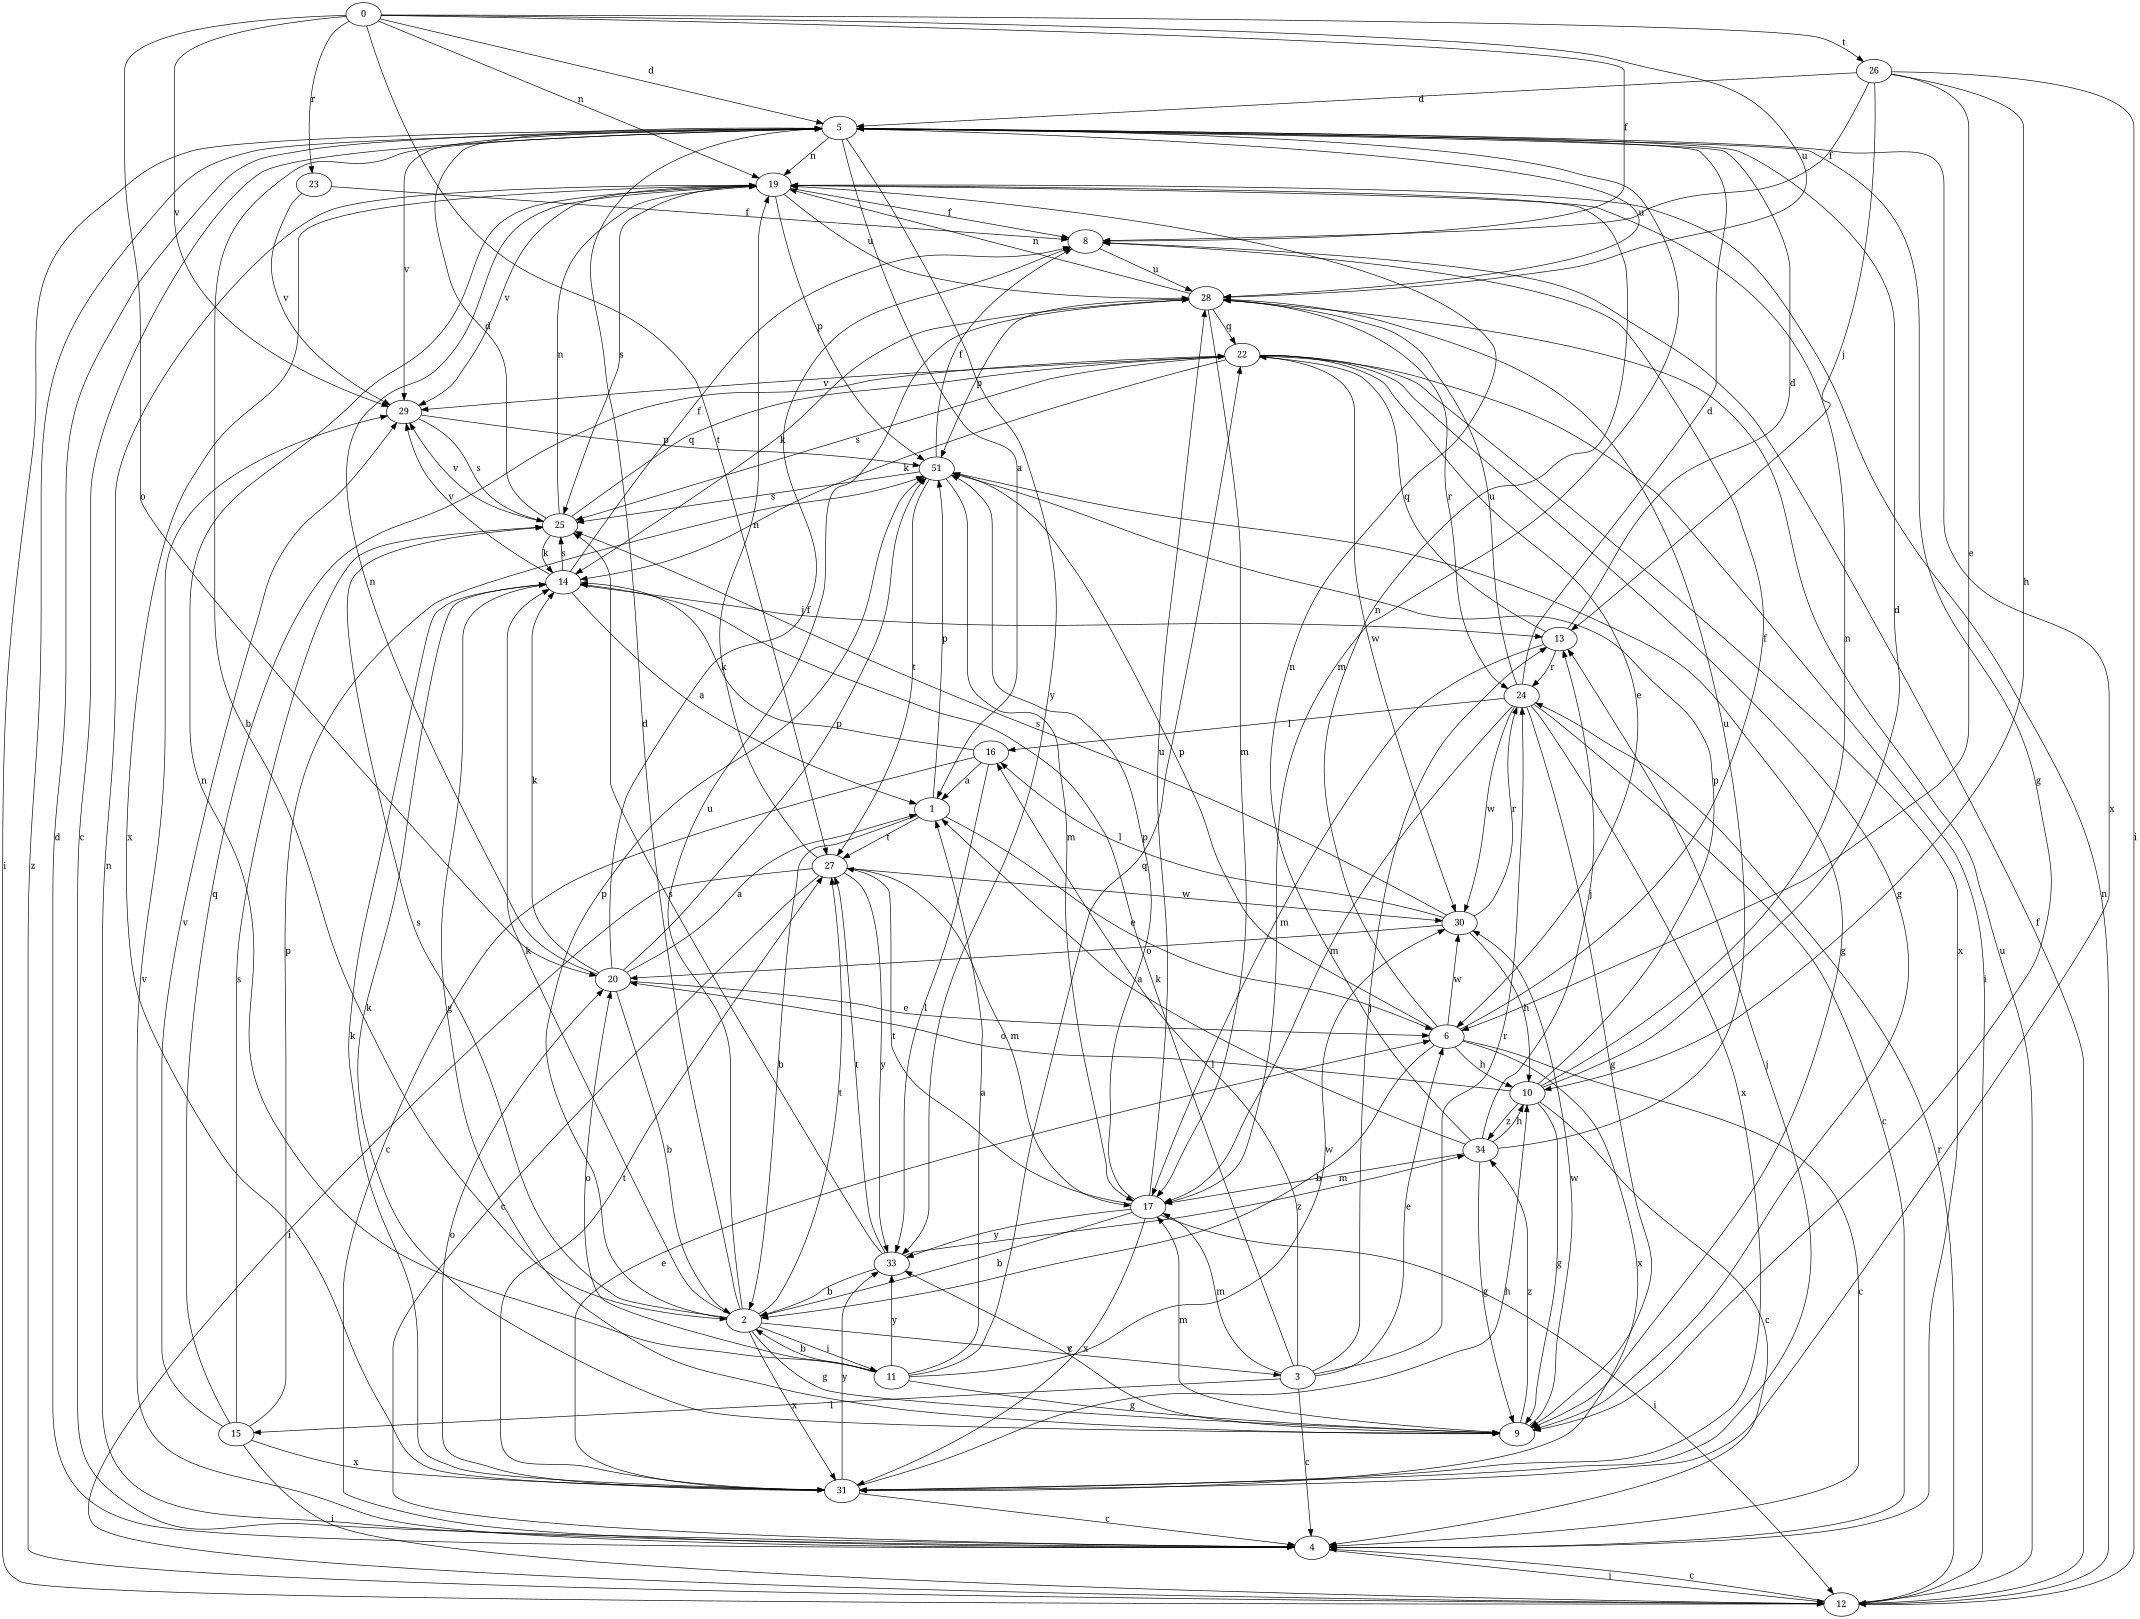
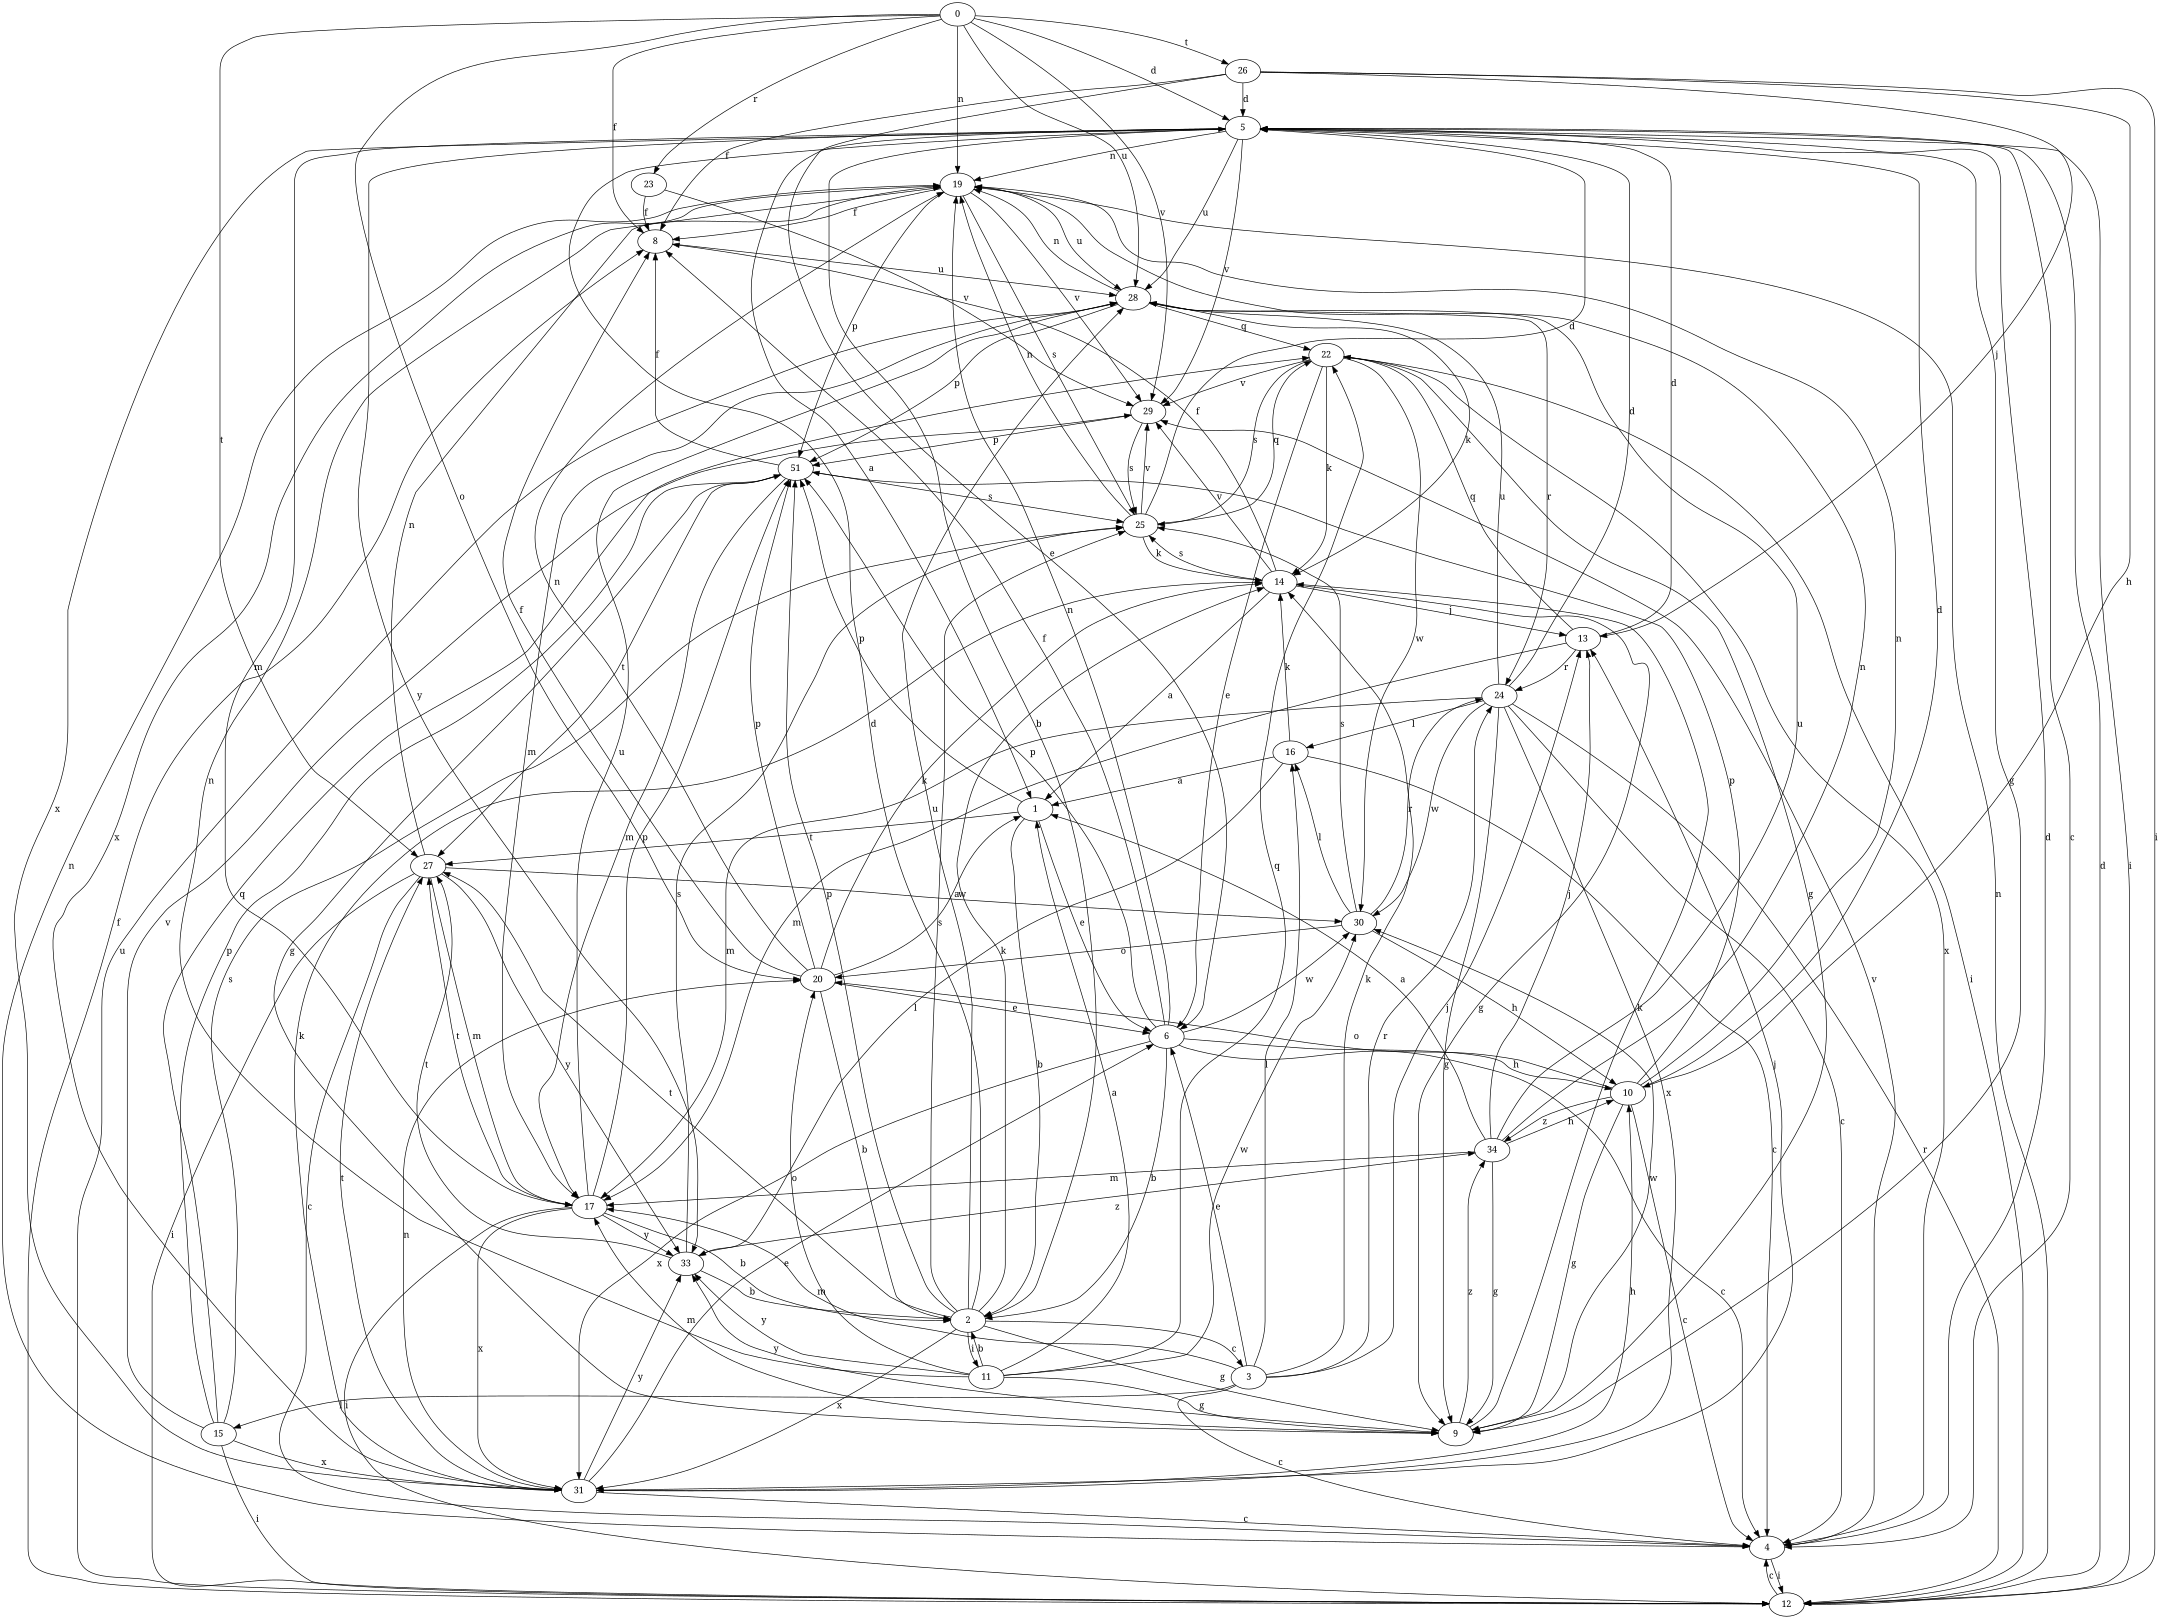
(33, 866) -> (2103, 866)
(1921, 1108) -> (1919, 1153)
(453, 1235) -> (407, 1235)
